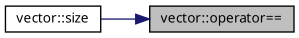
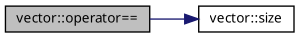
(118, 19) -> (167, 19)
